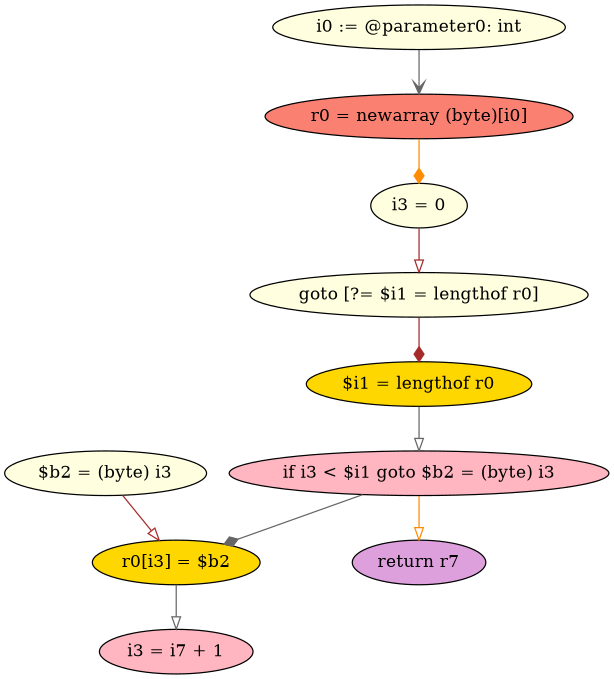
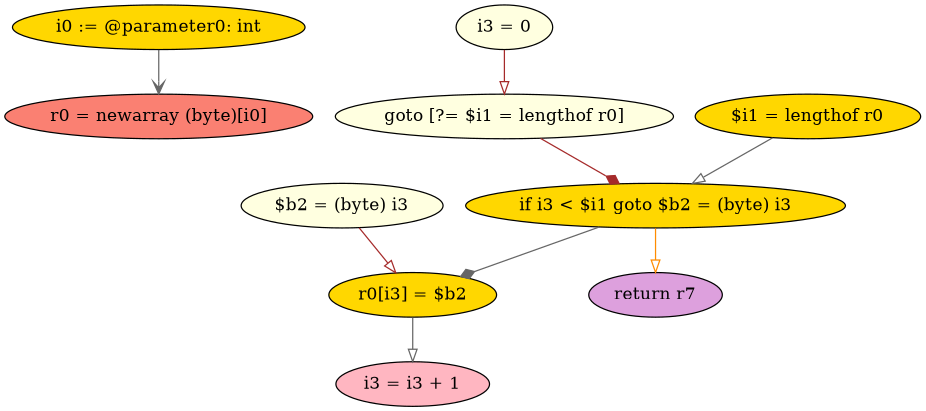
(419, 27) -> (159, 27)
(419, 154) -> none
(419, 332) -> (573, 157)
(419, 473) -> (656, 206)
(176, 652) -> (413, 384)
